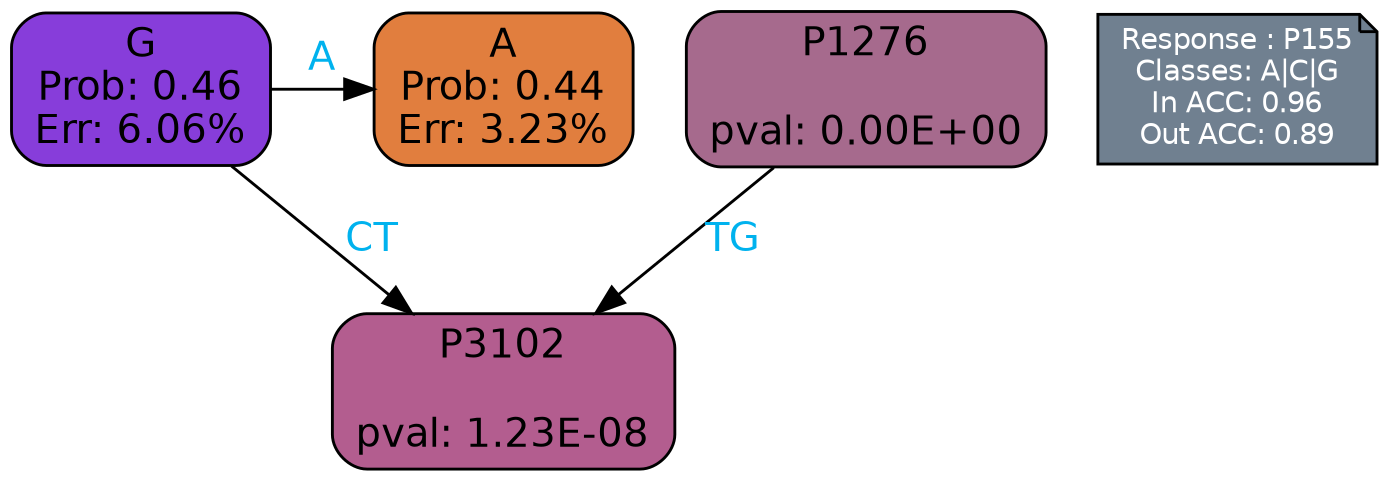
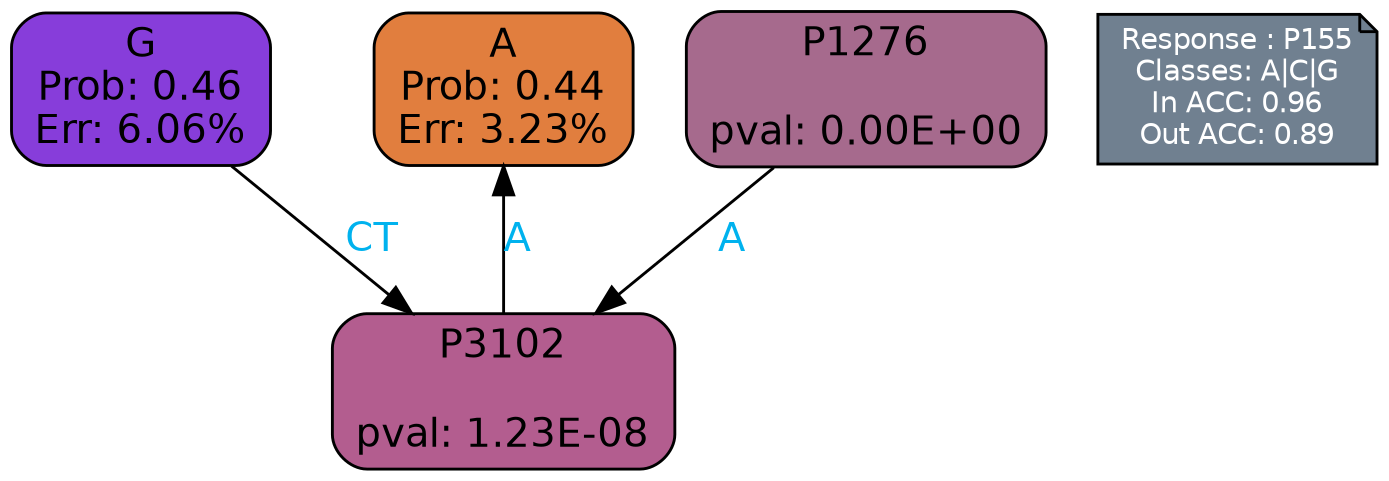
(307, 89) -> (504, 255)
(732, 240) -> (732, 240)
